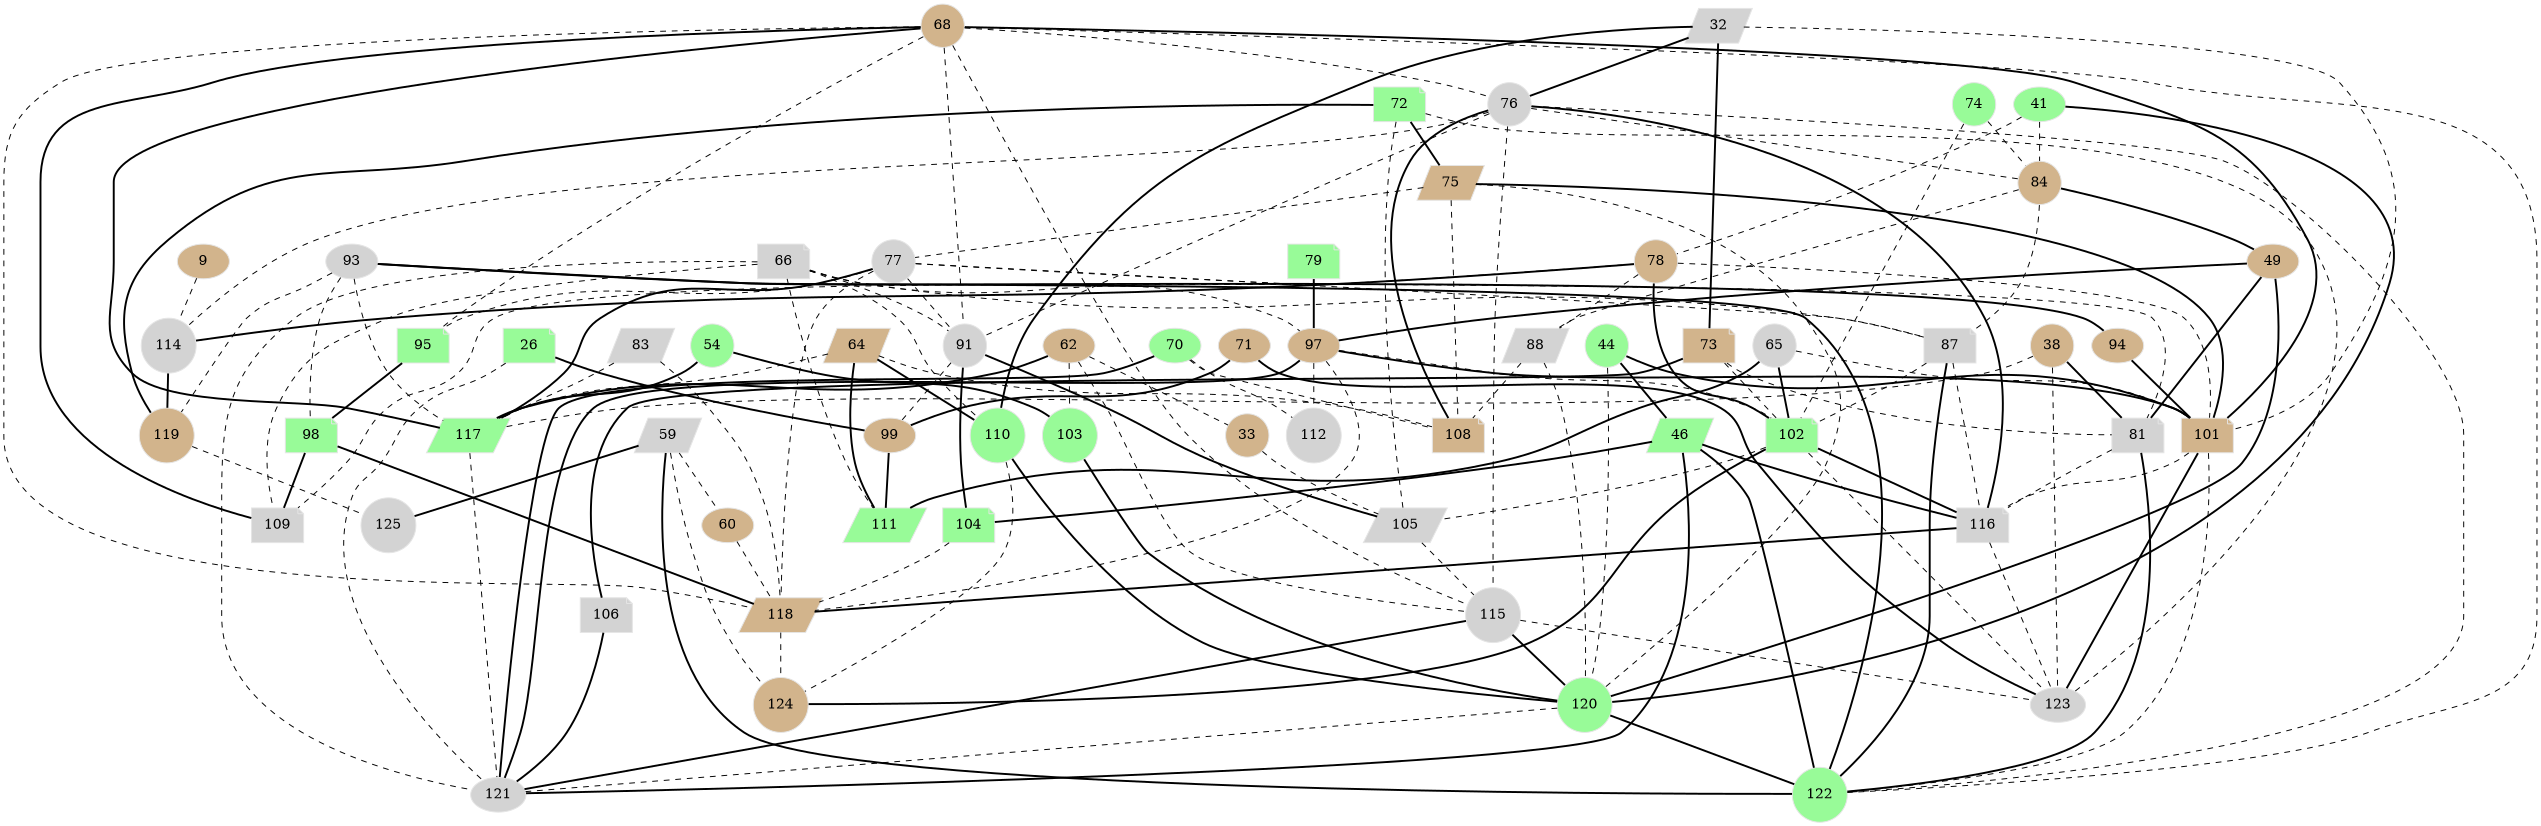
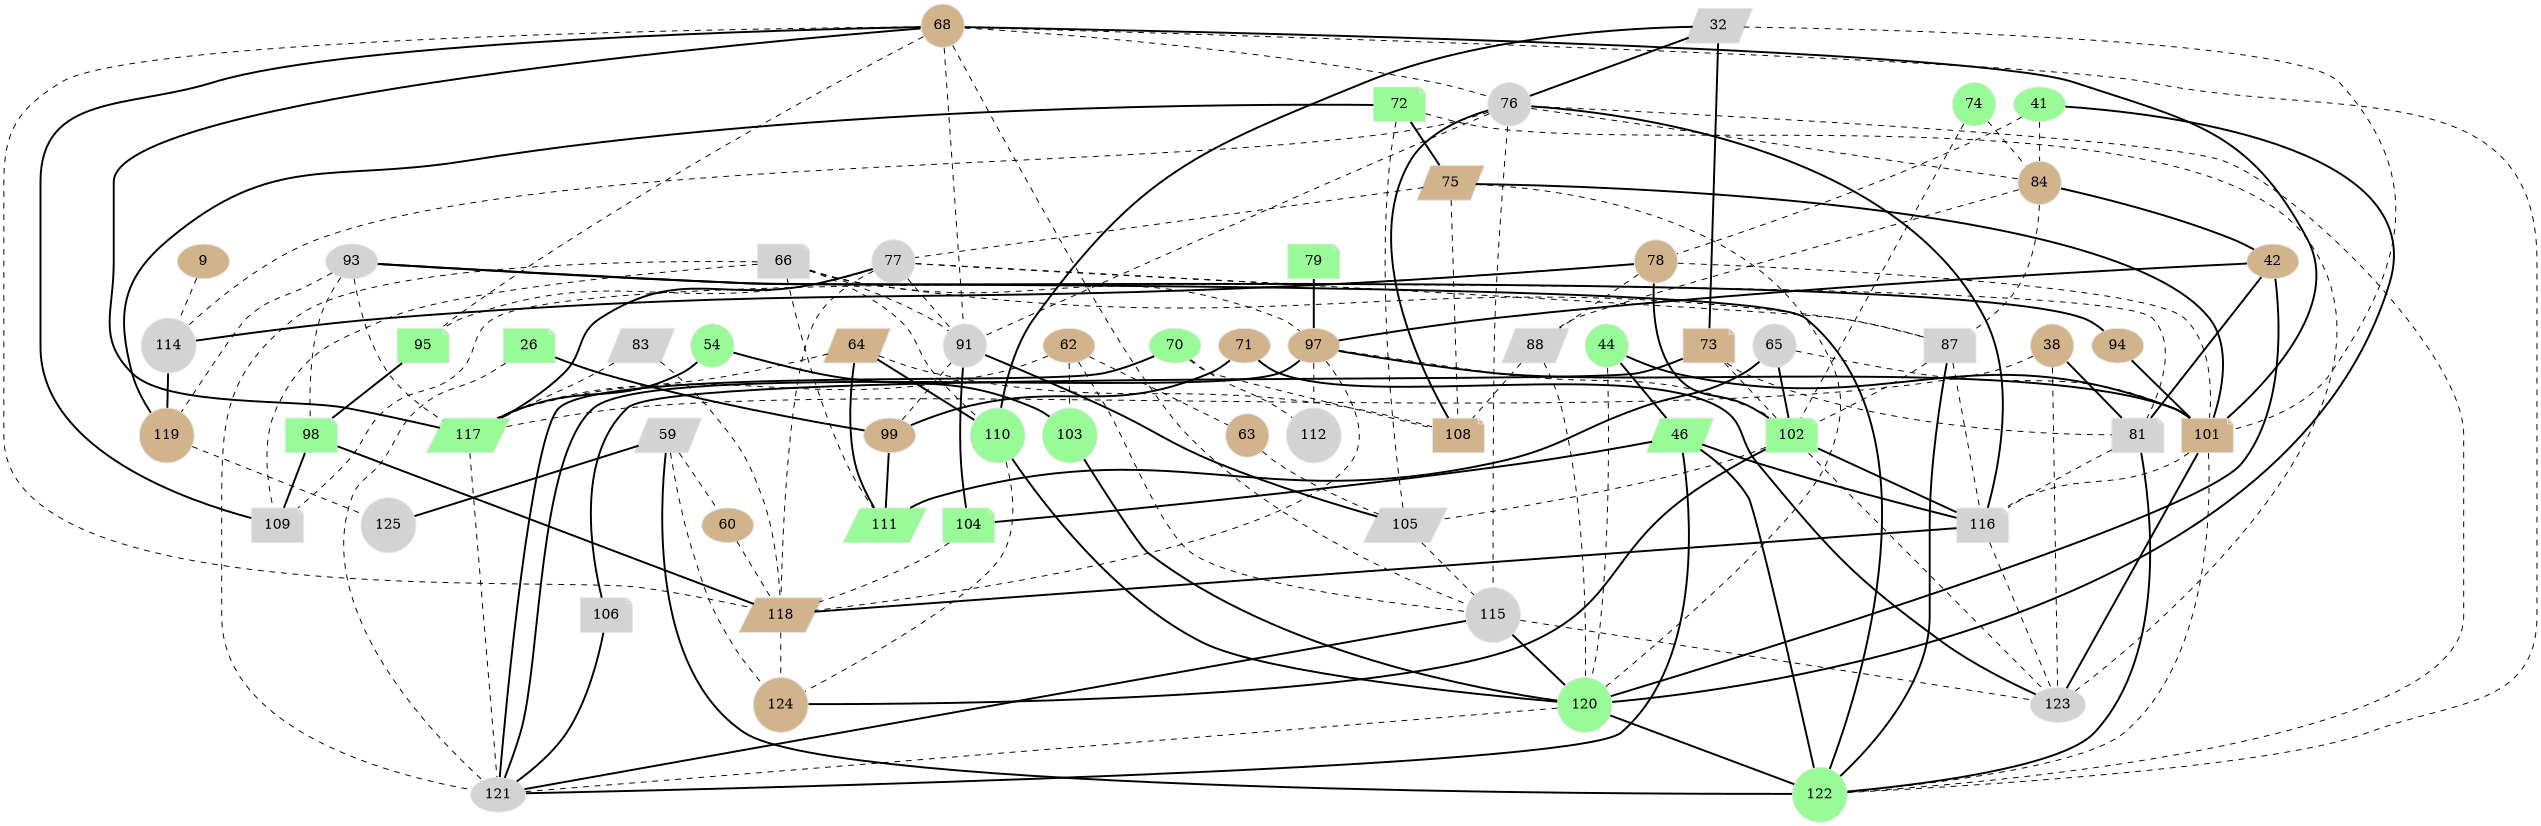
(2273, 261) -> (2273, 261)
(772, 387) -> (772, 387)
(1247, 435) -> (1247, 435)
